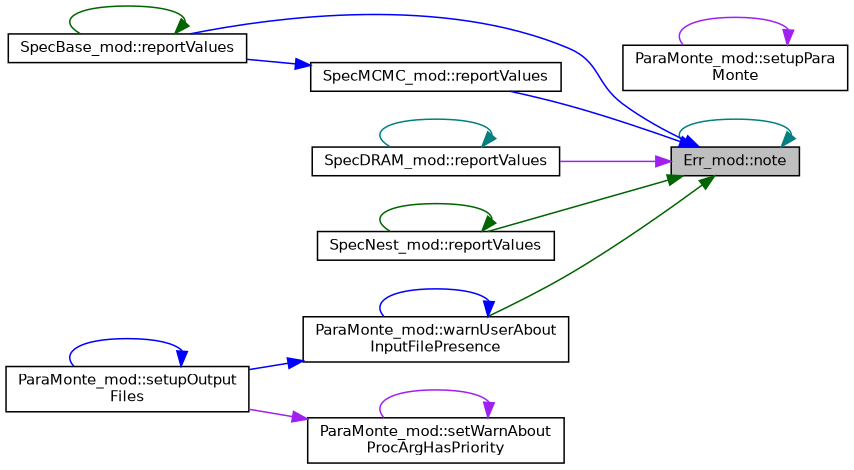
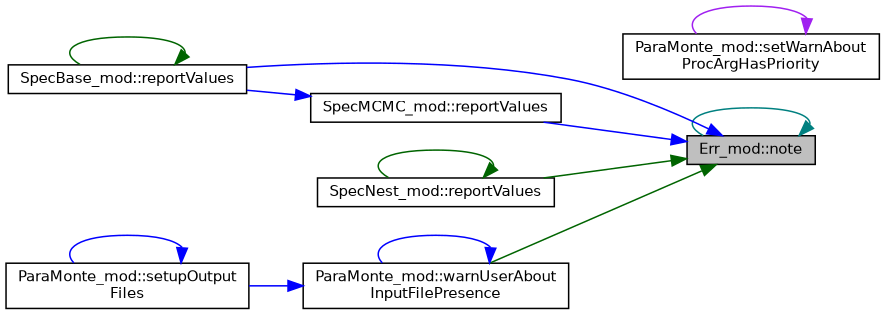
(735, 68) -> none
(436, 161) -> none
(271, 413) -> none
